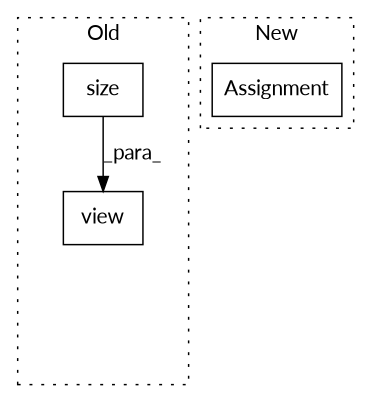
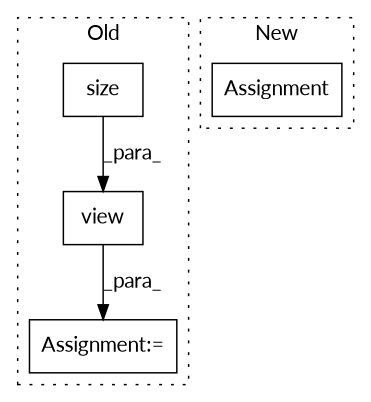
none -> (103, 346)
